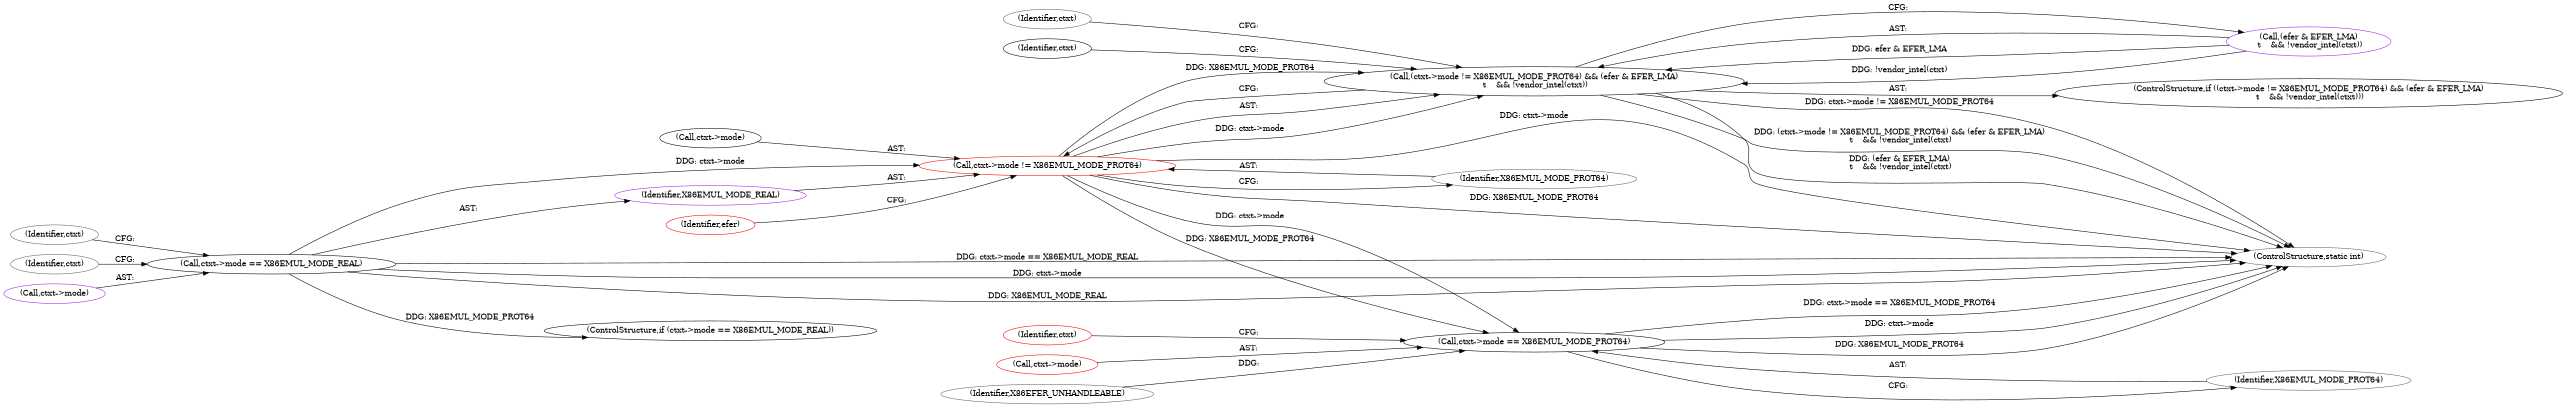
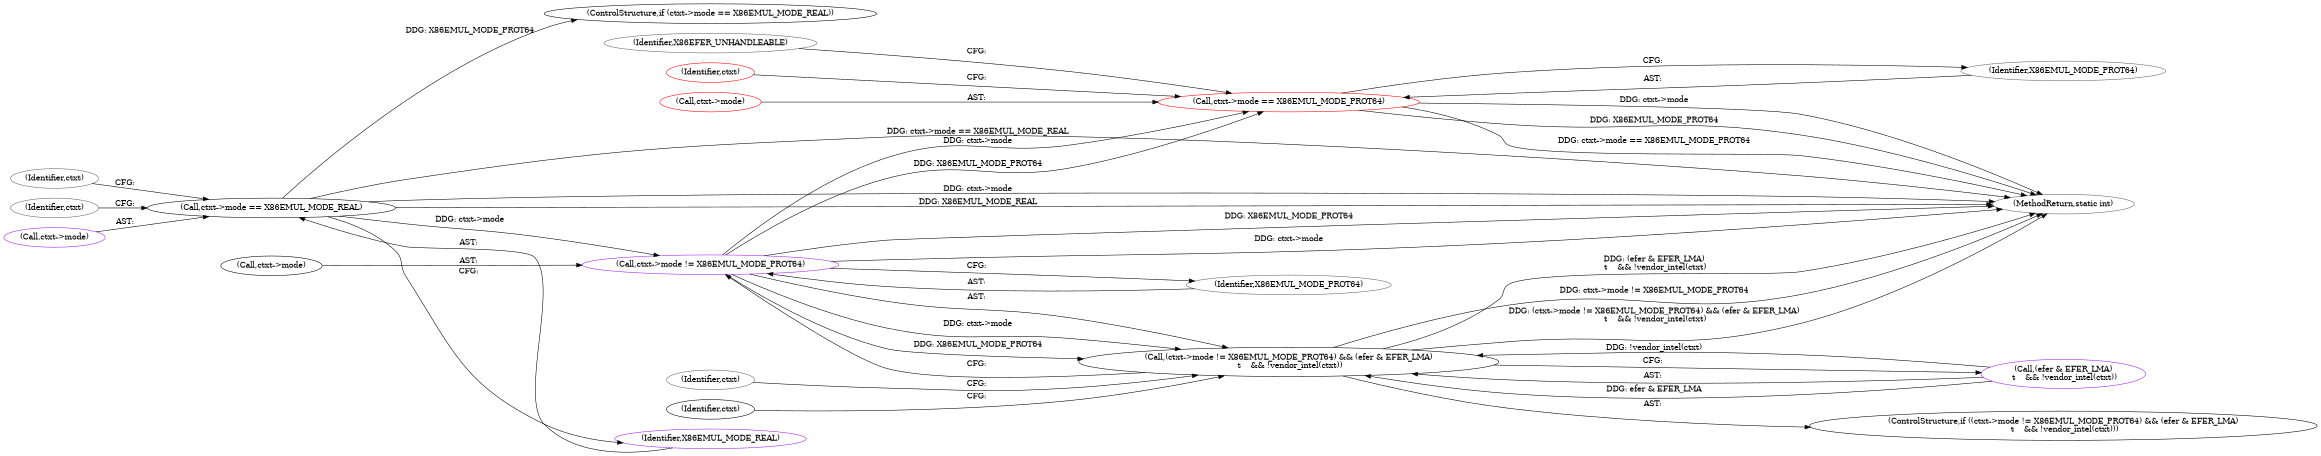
(1047, 166) -> (711, 265)
(884, 184) -> (543, 291)
(470, 209) -> (470, 272)
(711, 225) -> none
(2309, 257) -> (2063, 204)
(1534, 342) -> (1289, 102)
(1250, 364) -> (978, 52)
